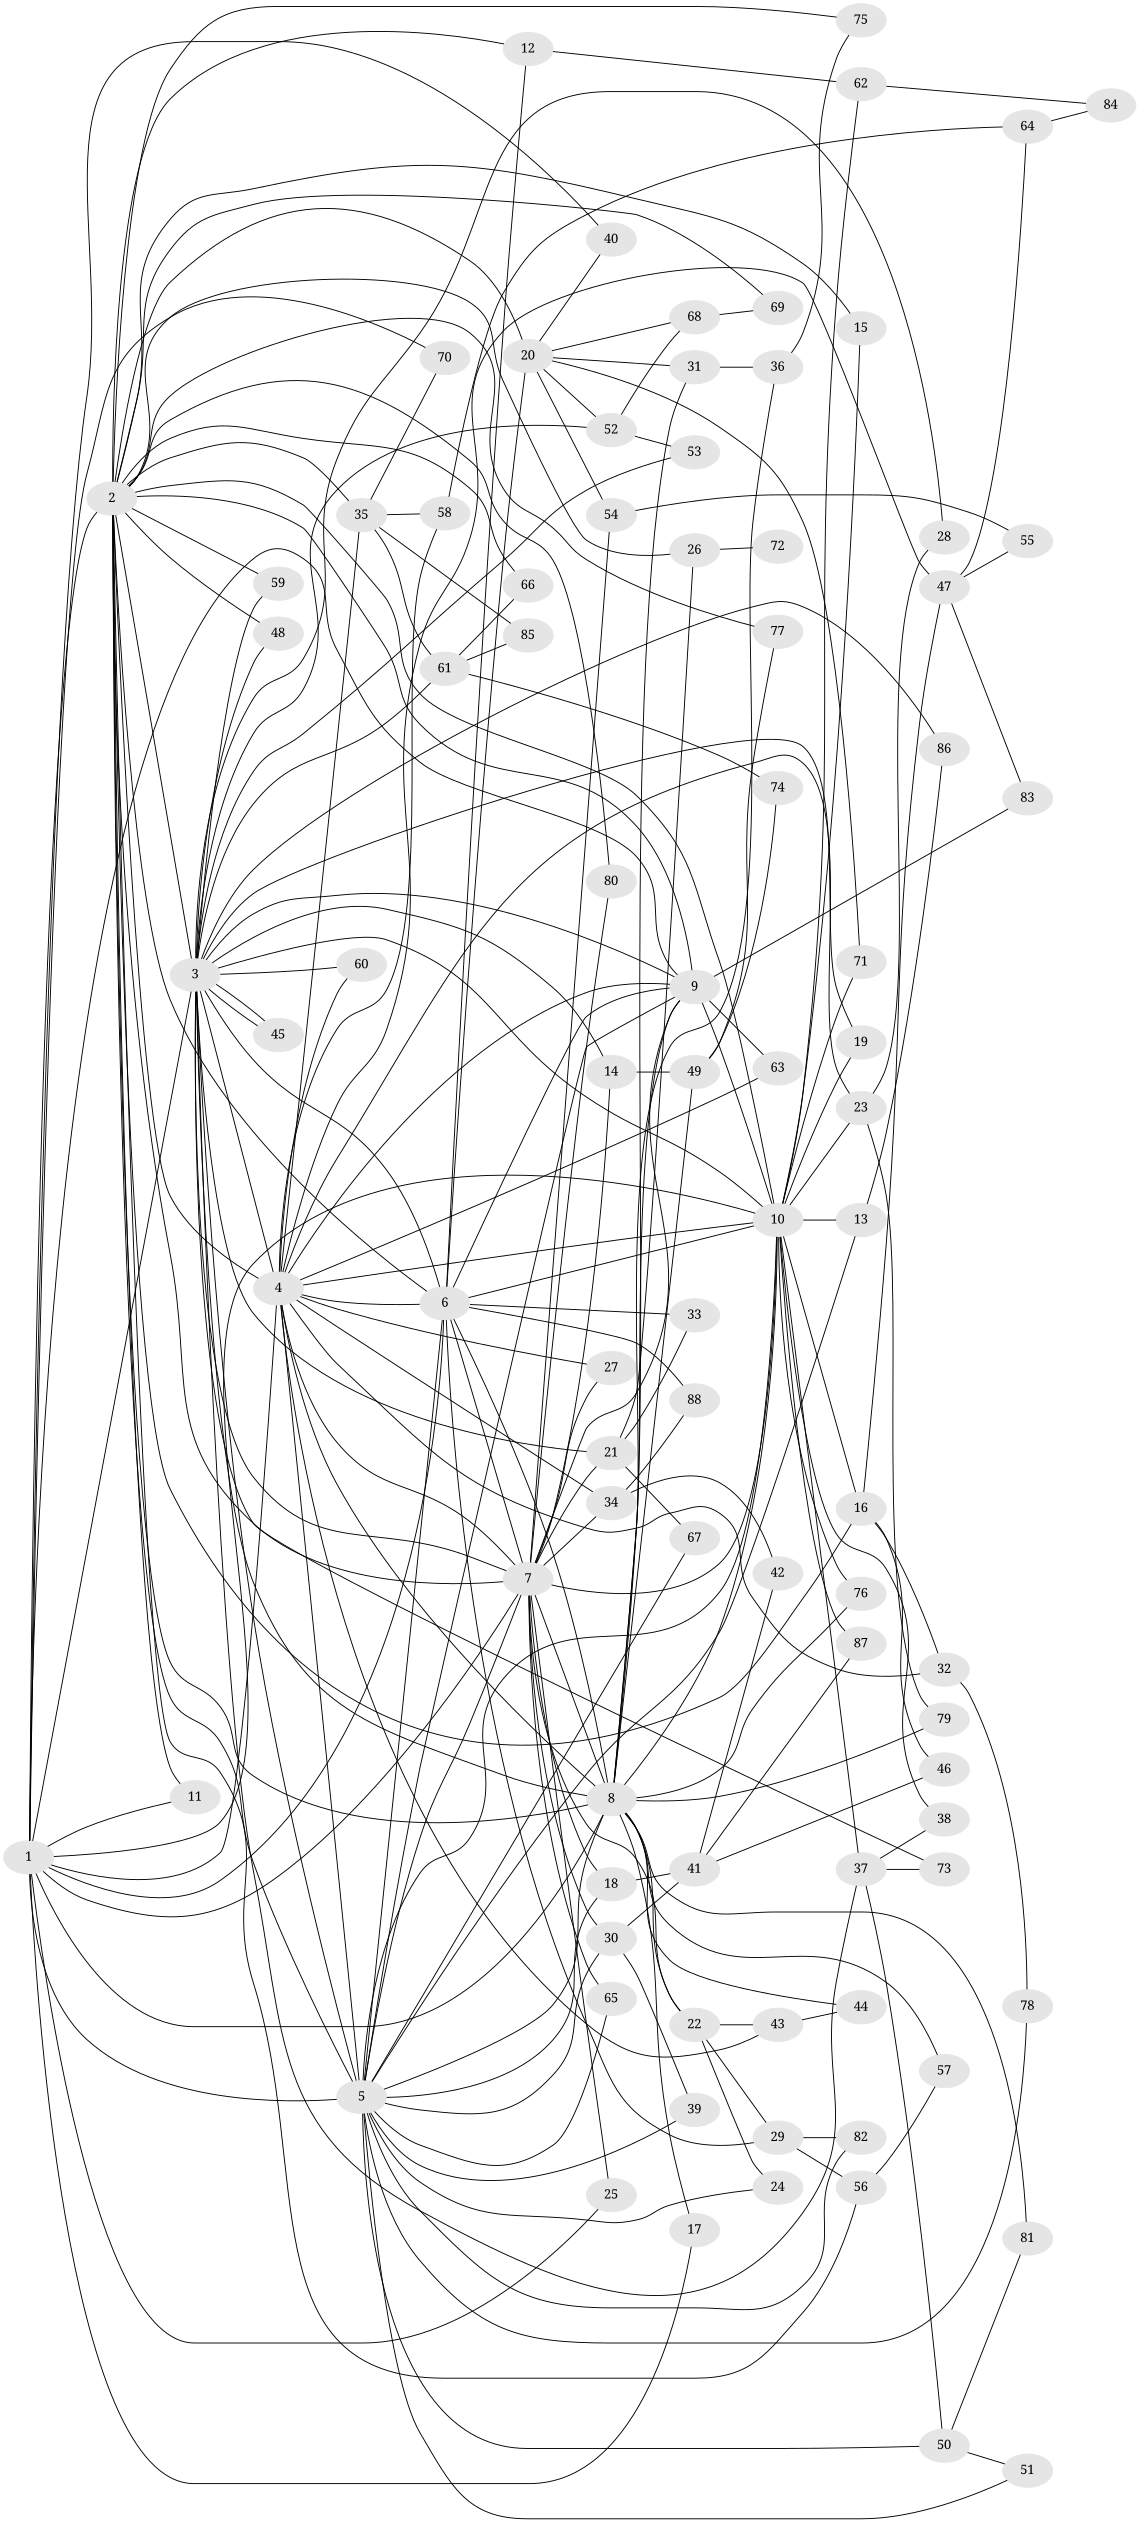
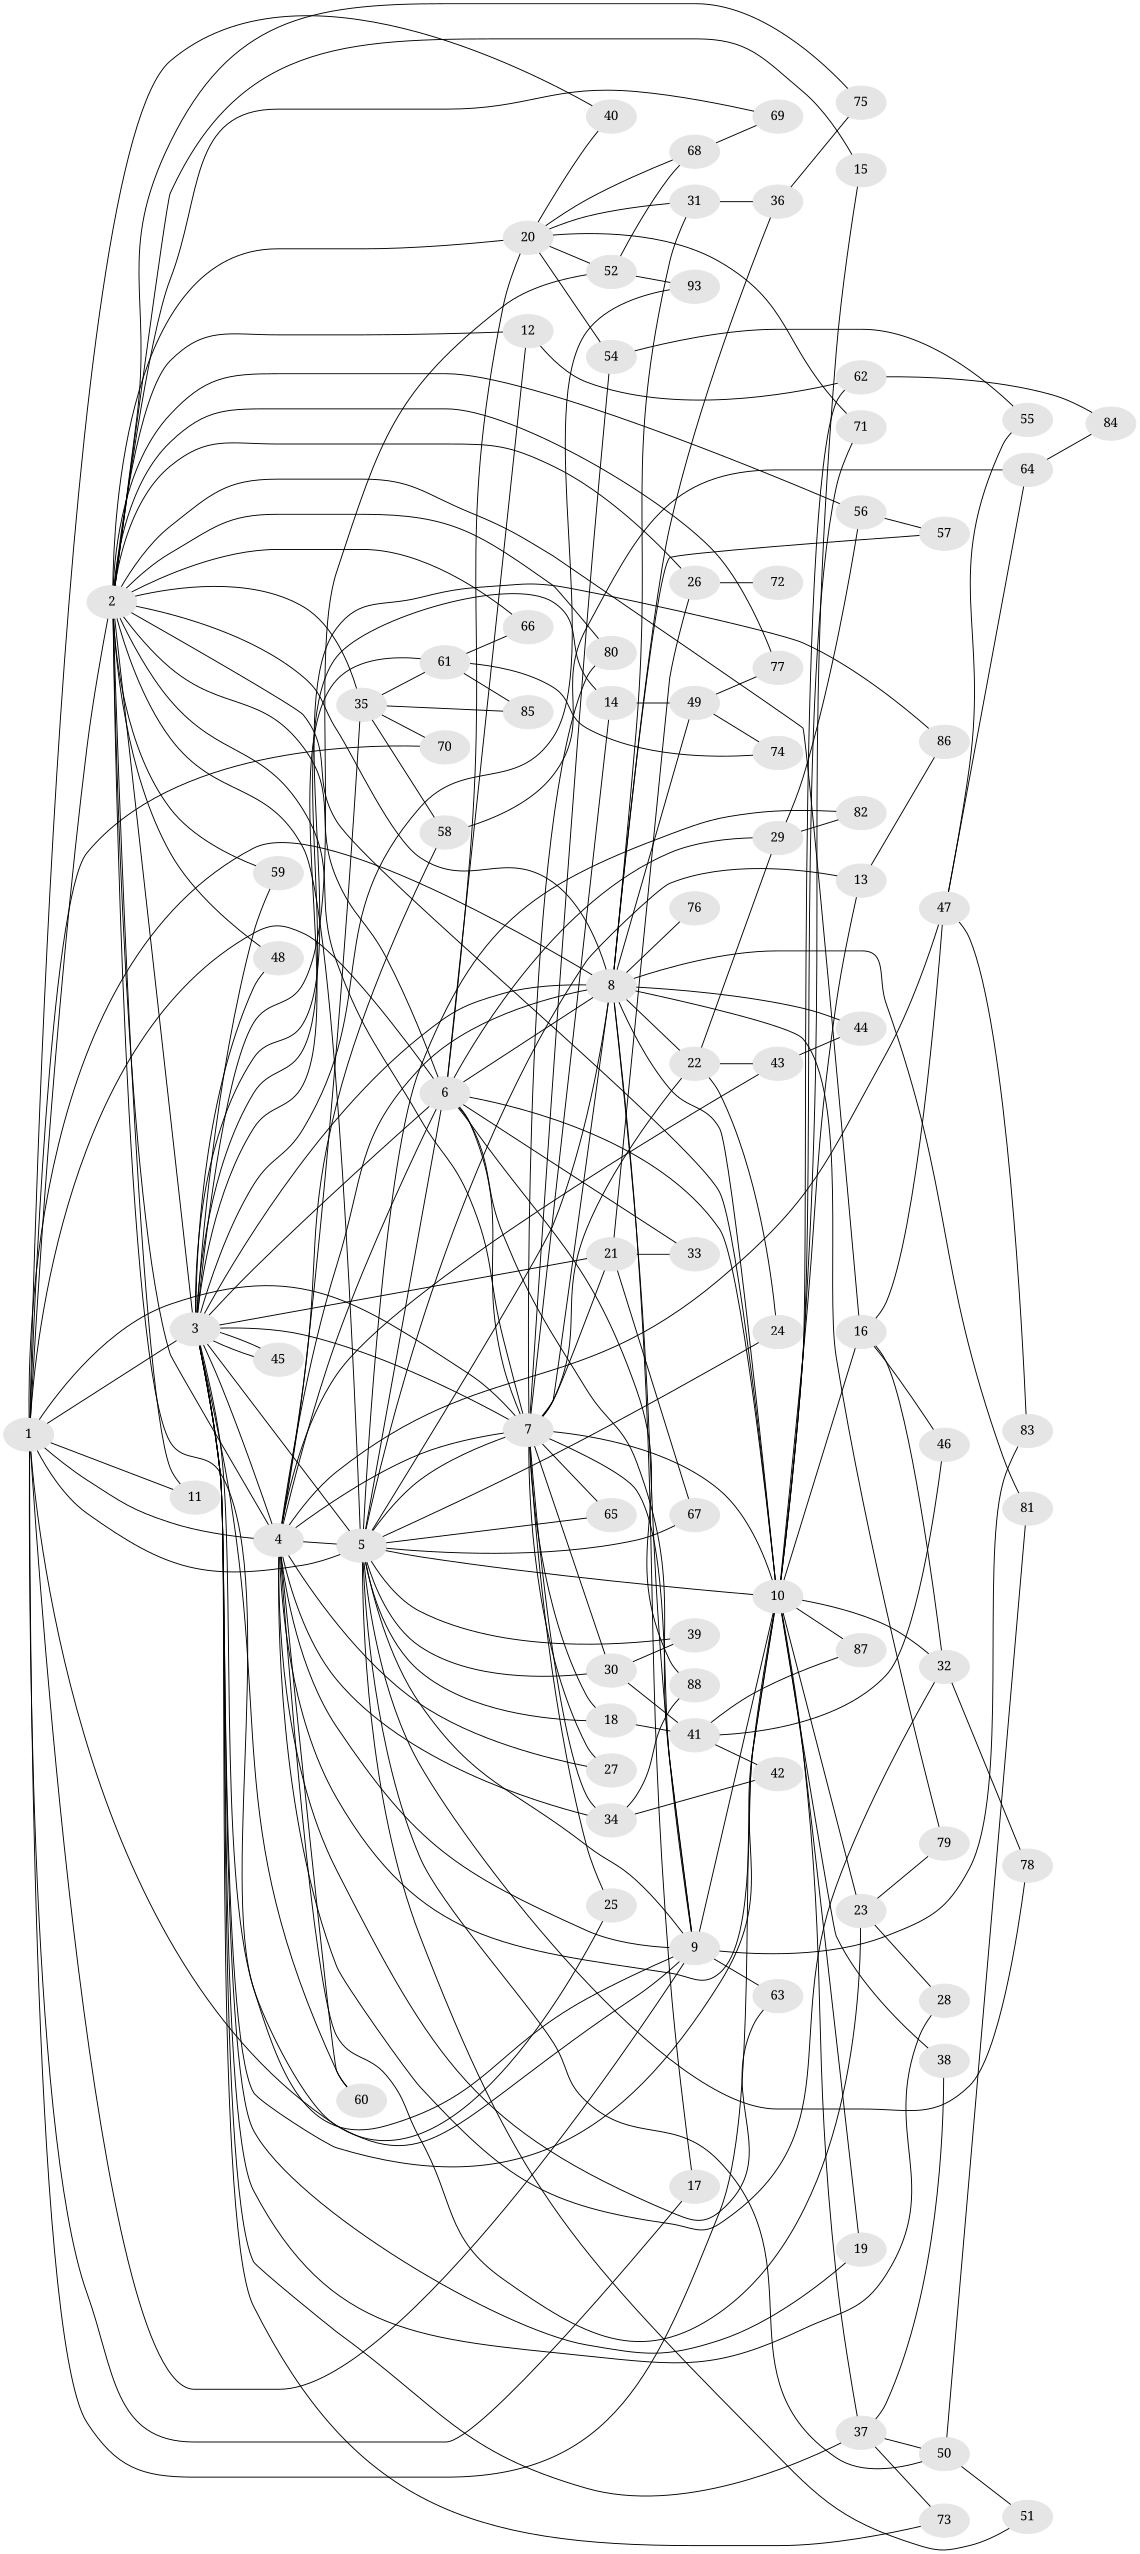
(695, 452) -> (695, 287)
(793, 1413) -> (869, 1618)
